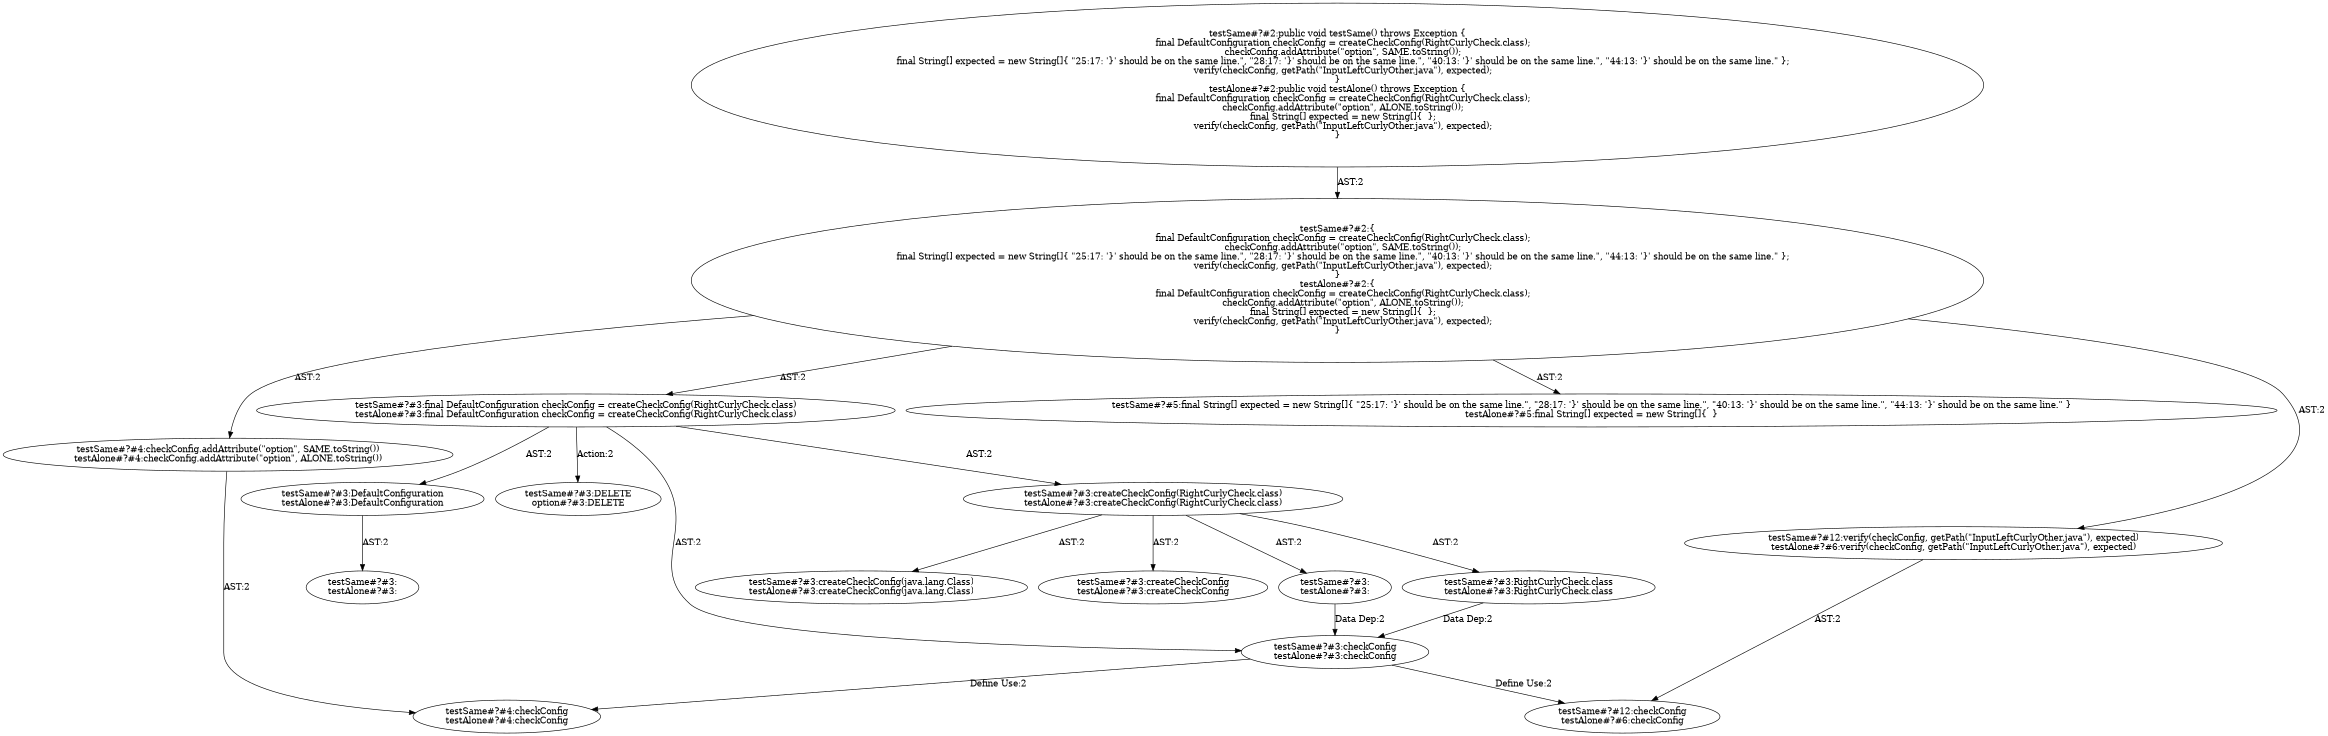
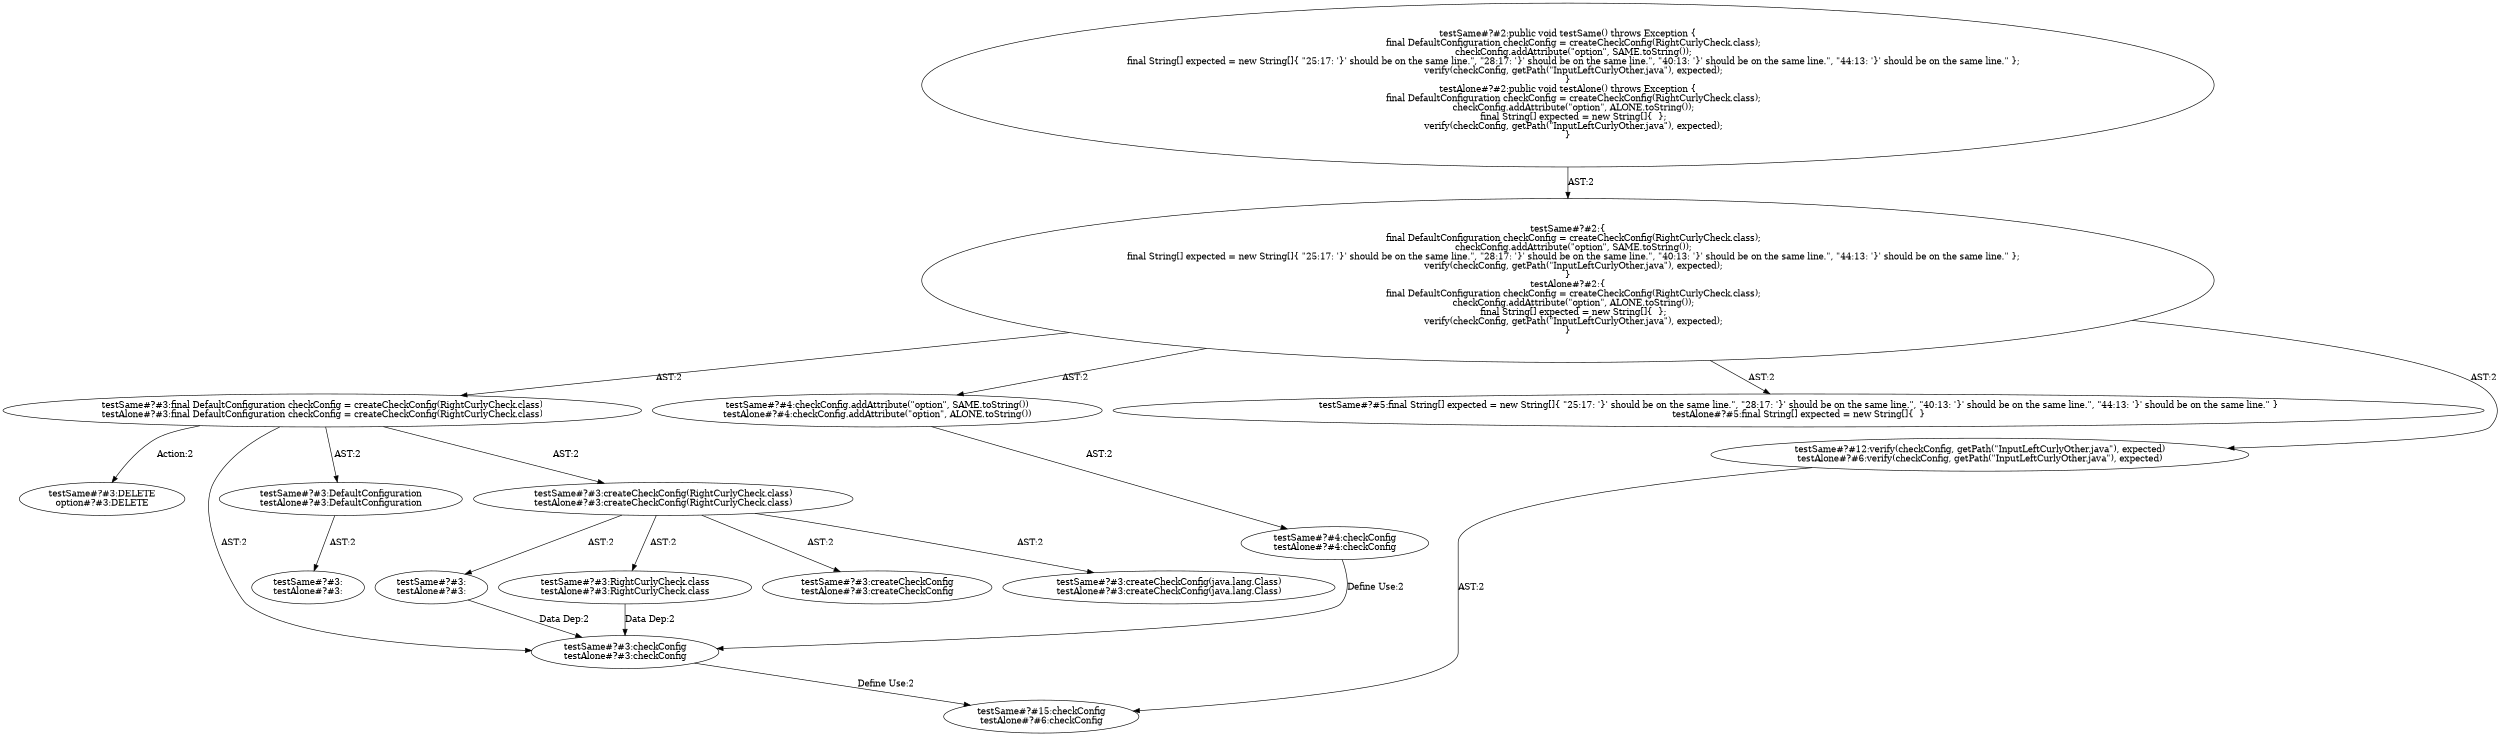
(924, 684) -> (1056, 634)
(1622, 717) -> (1041, 717)
